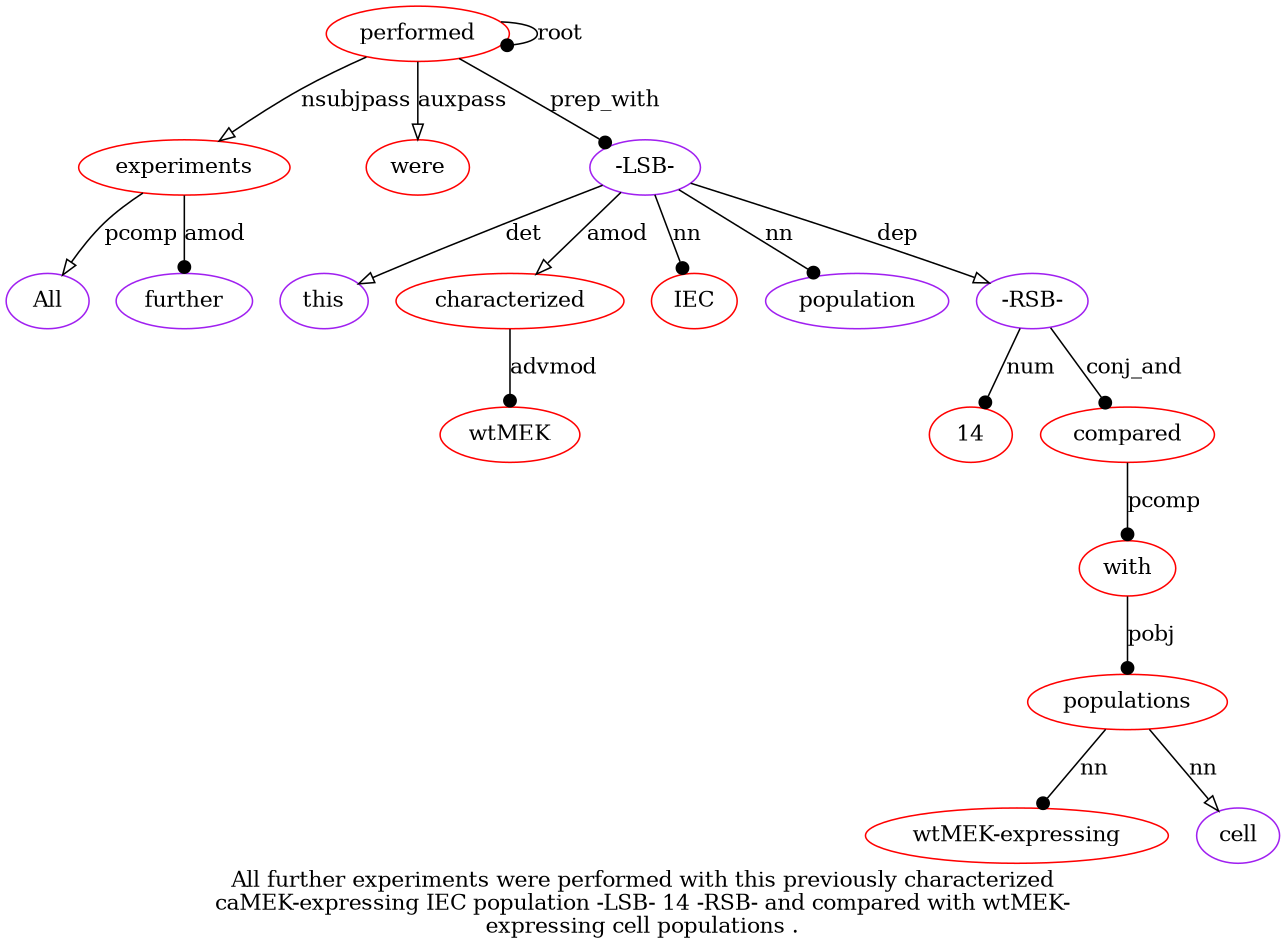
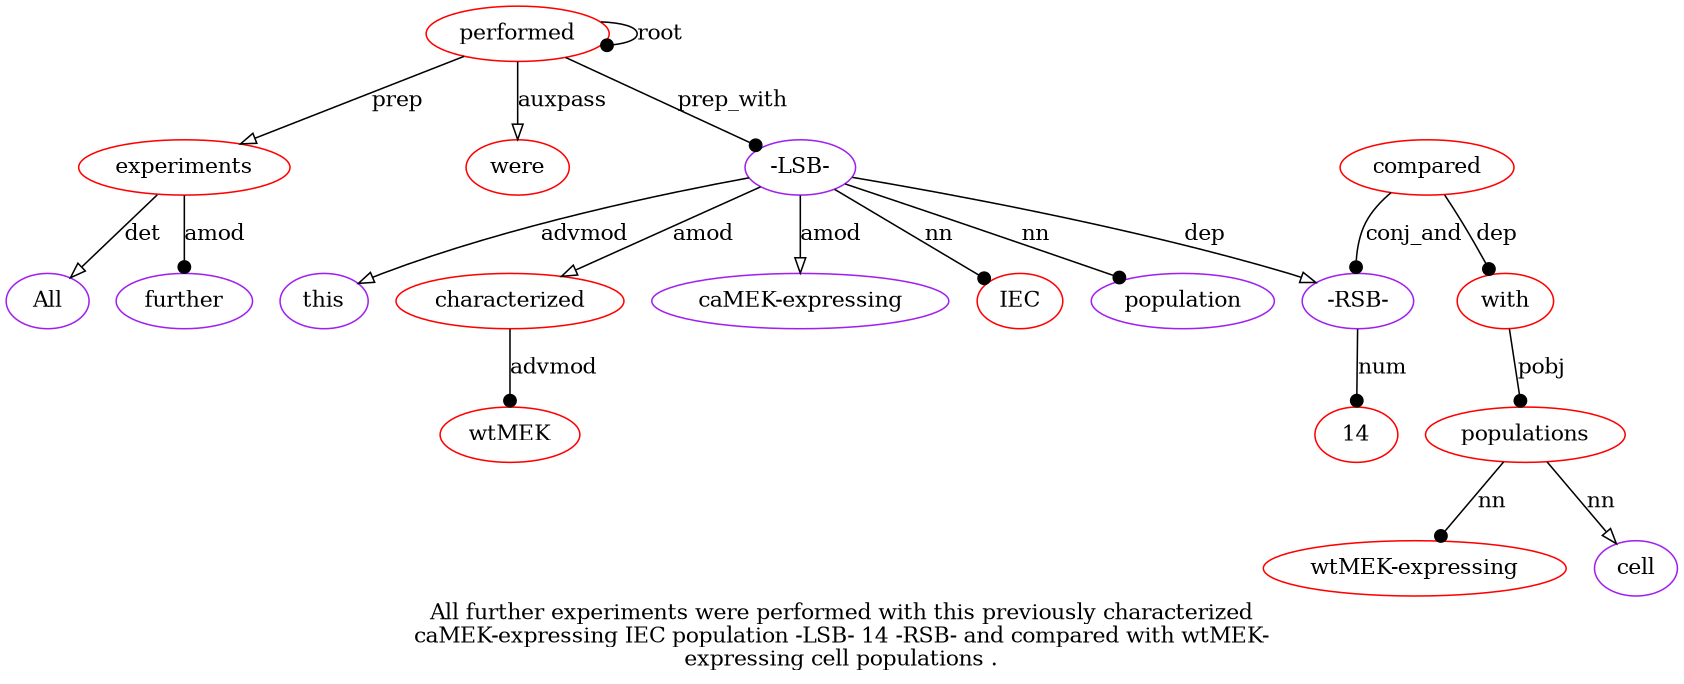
(356, 101) -> (398, 101)
(141, 234) -> (143, 234)
(524, 234) -> (584, 234)
none -> (800, 301)
(1076, 363) -> (1366, 223)
(1164, 502) -> (1497, 234)
